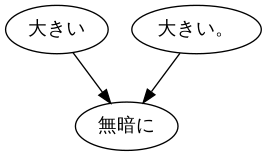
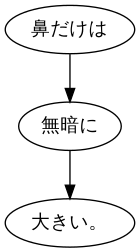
(57, 30) -> (70, 30)
(166, 72) -> (70, 168)
